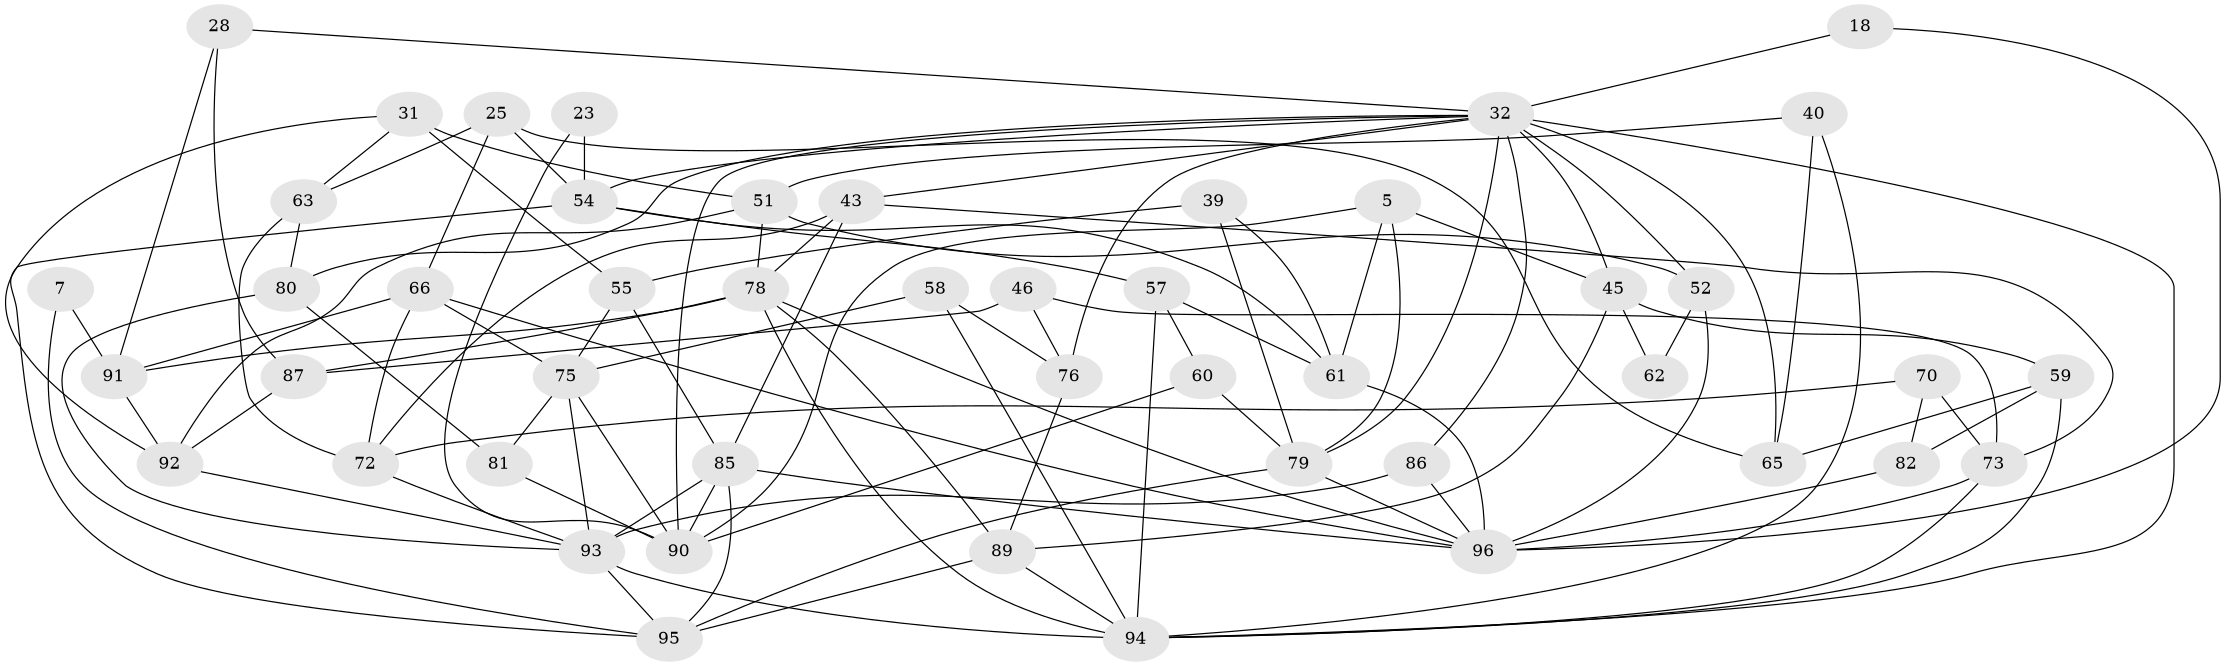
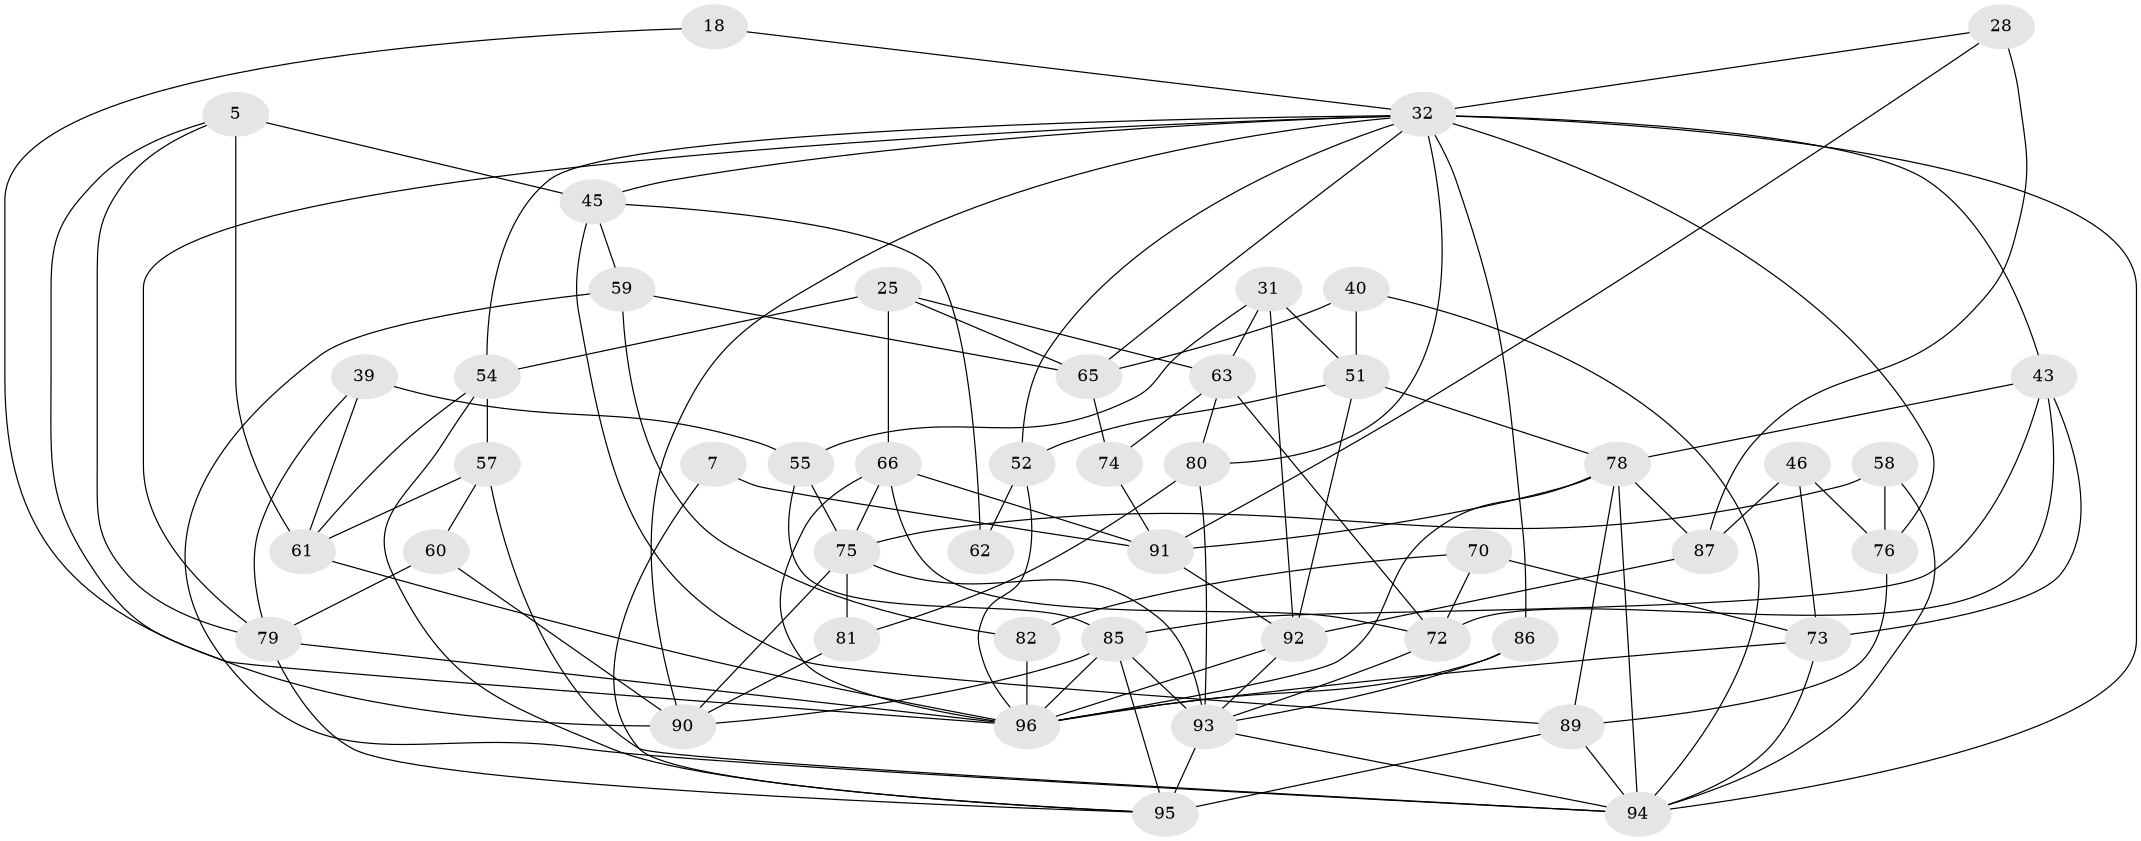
(584, 114) -> none
none -> (1110, 464)
none -> (1171, 680)
